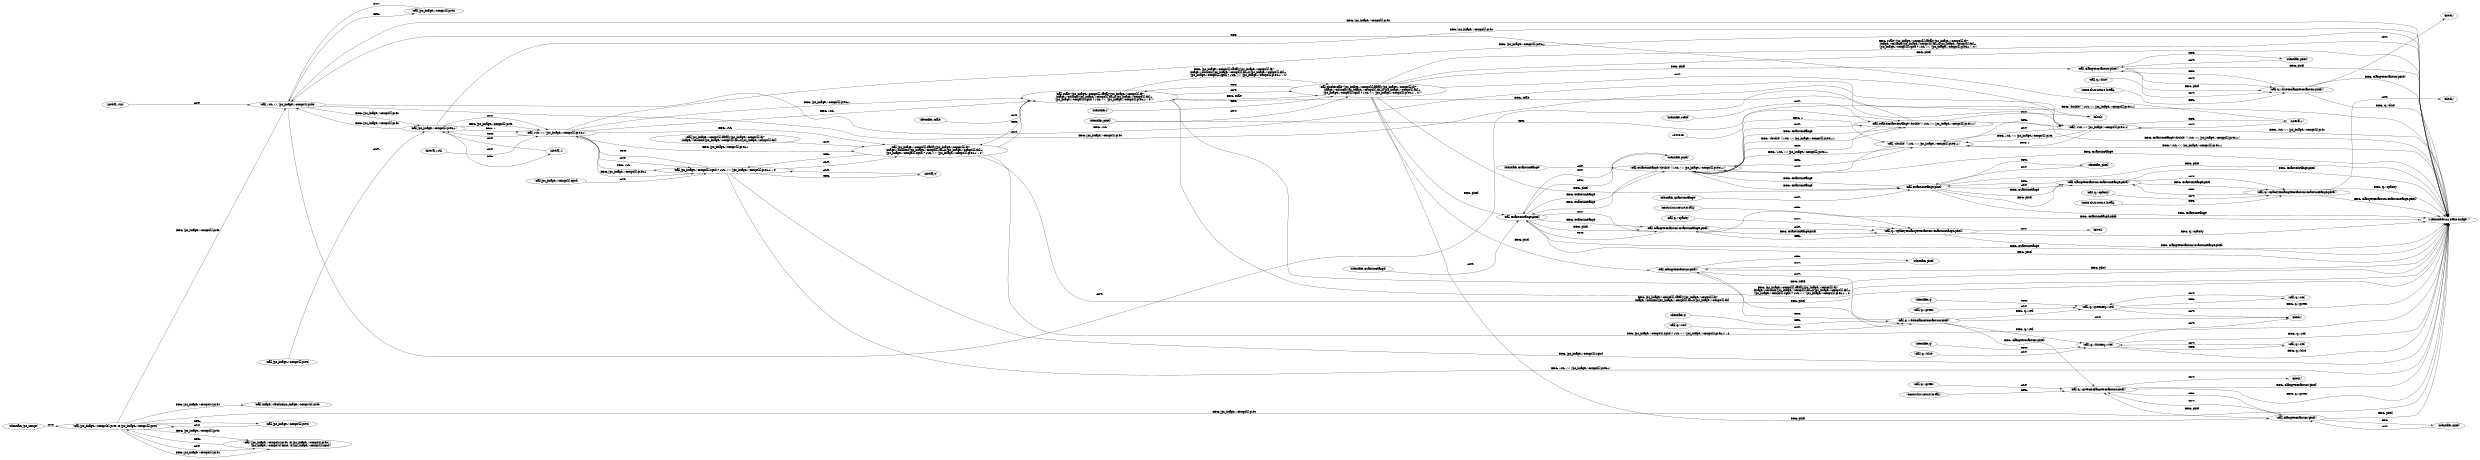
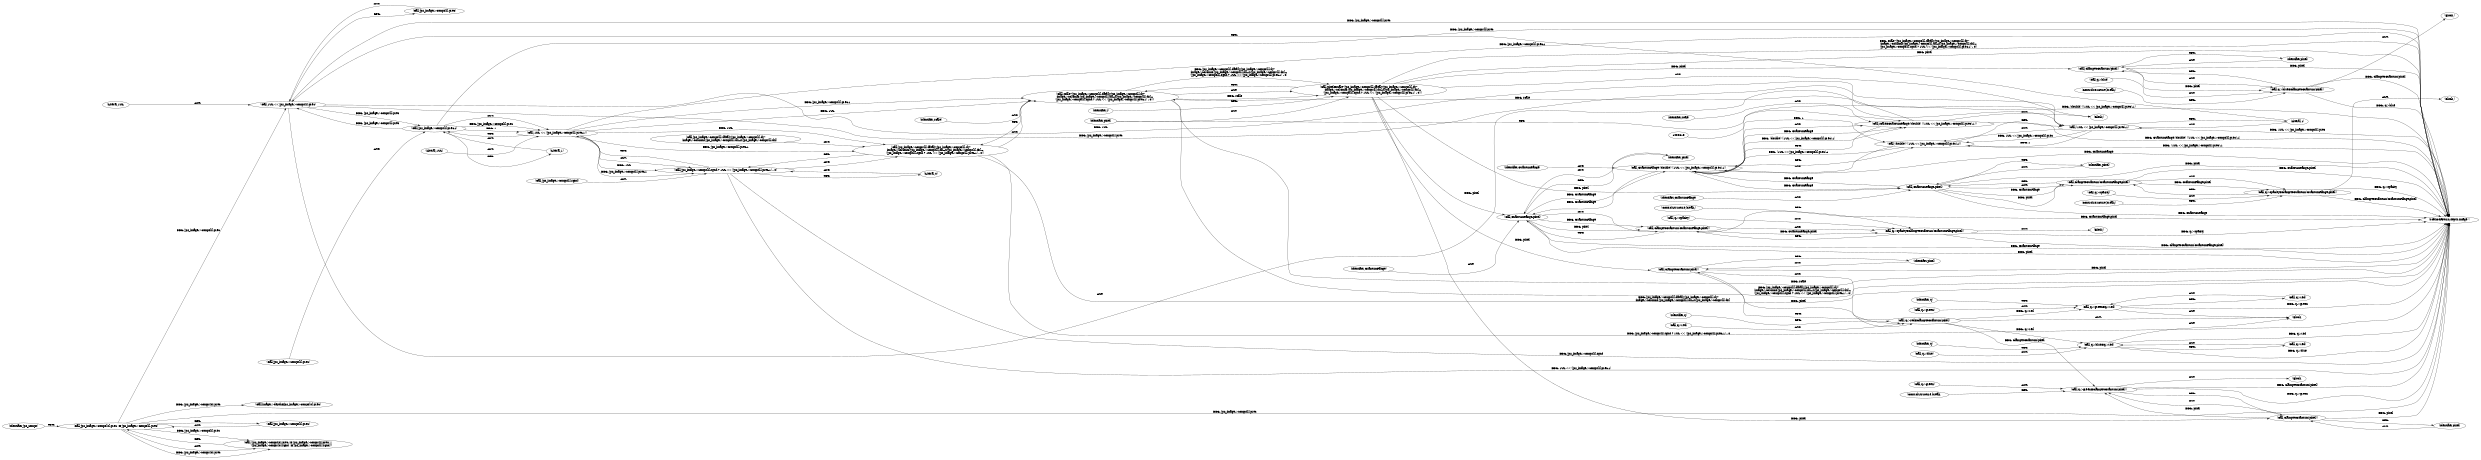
(2449, 220) -> (2450, 220)
(51, 425) -> (52, 425)
